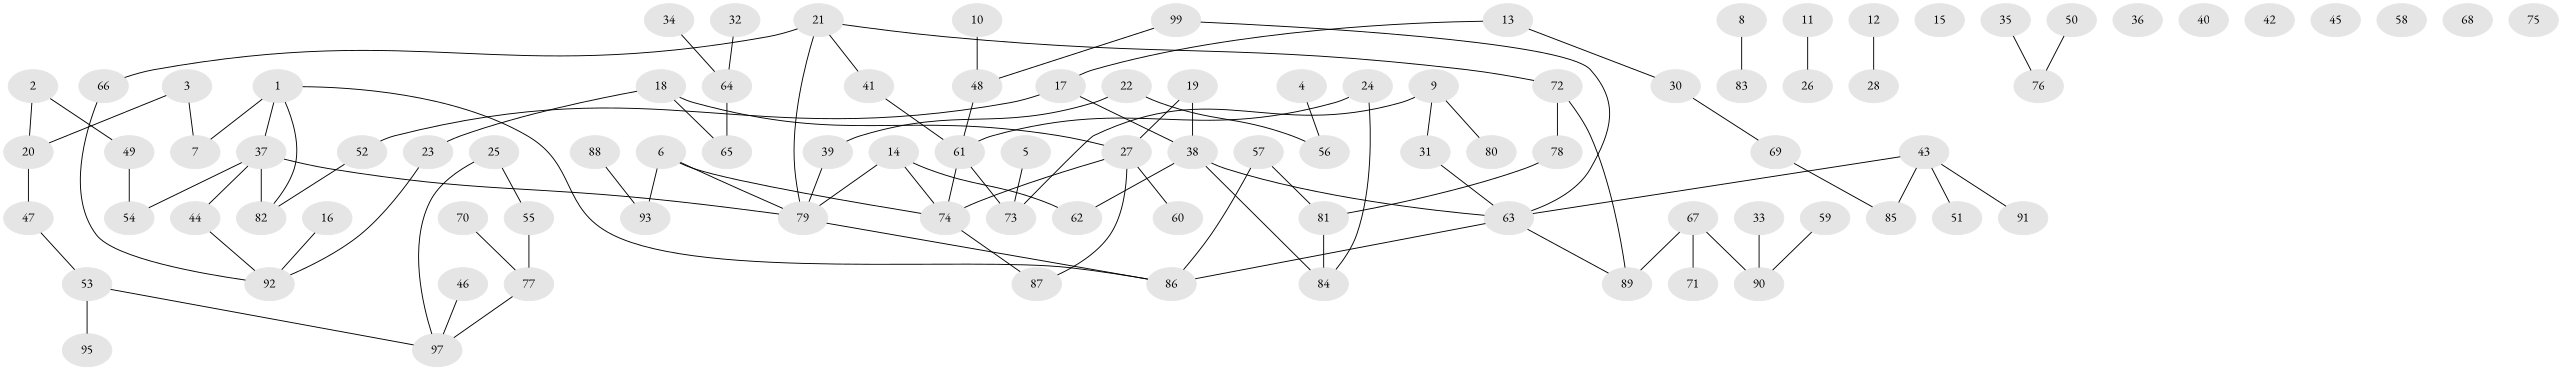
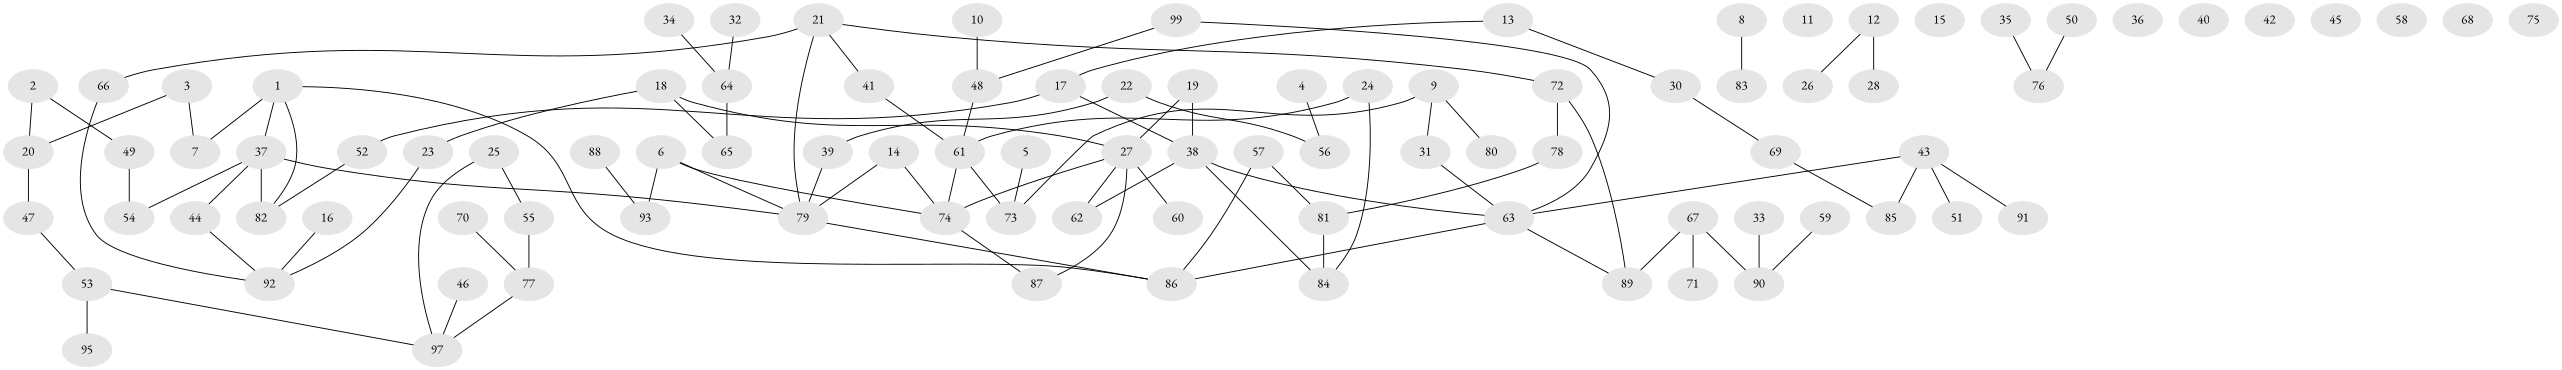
(1808, 53) -> (1841, 53)
(974, 183) -> (1102, 185)
